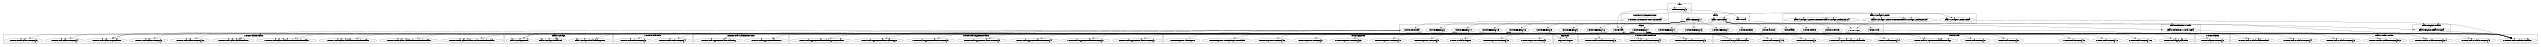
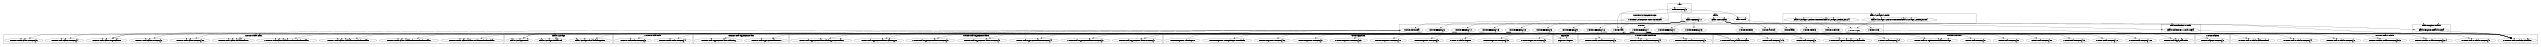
(1957, 20) -> none
(1641, 26) -> (1641, 26)
(1721, 30) -> none
(254, 36) -> (254, 36)
(741, 36) -> (741, 36)
(1954, 36) -> (1954, 36)
(2384, 36) -> (2384, 36)
none -> (2041, 40)
